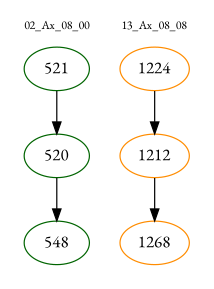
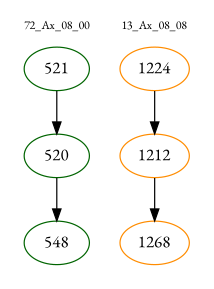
(57, 26) -> (57, 26)
